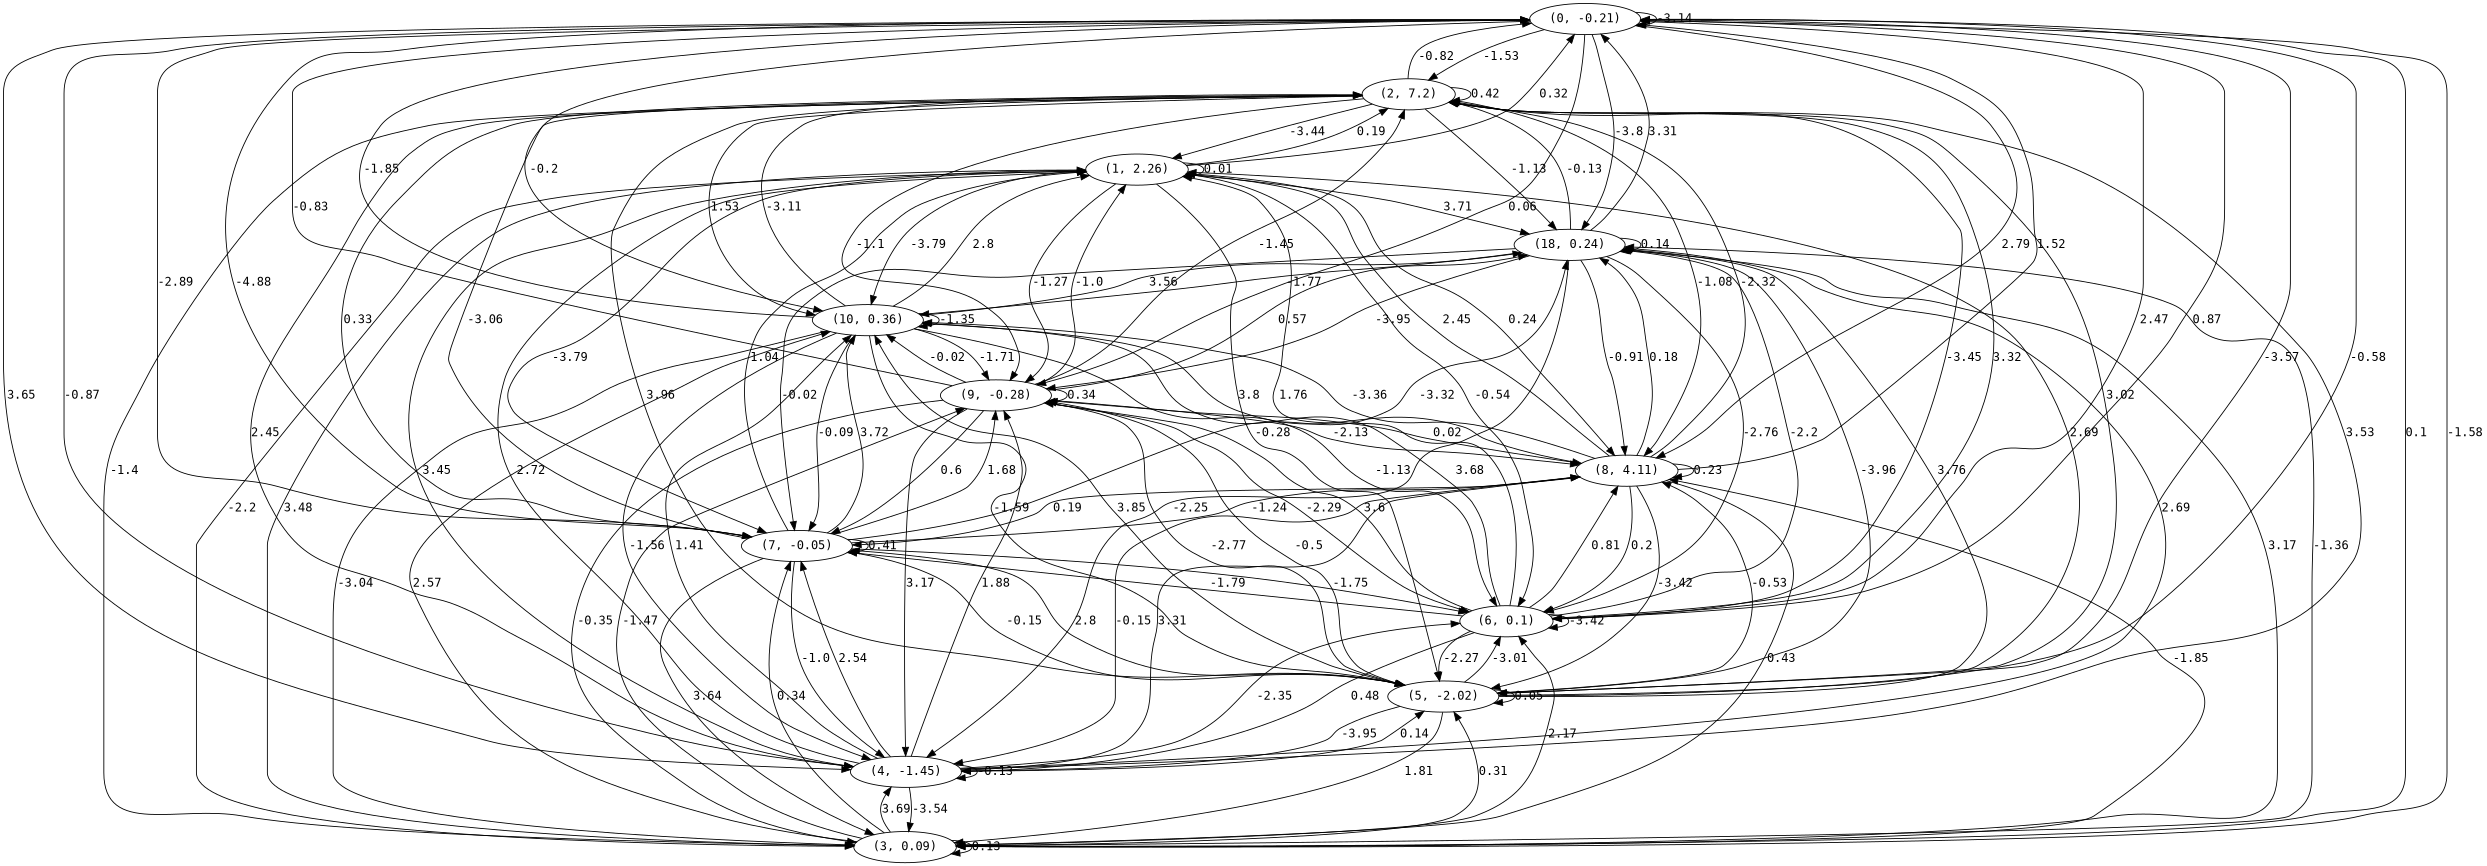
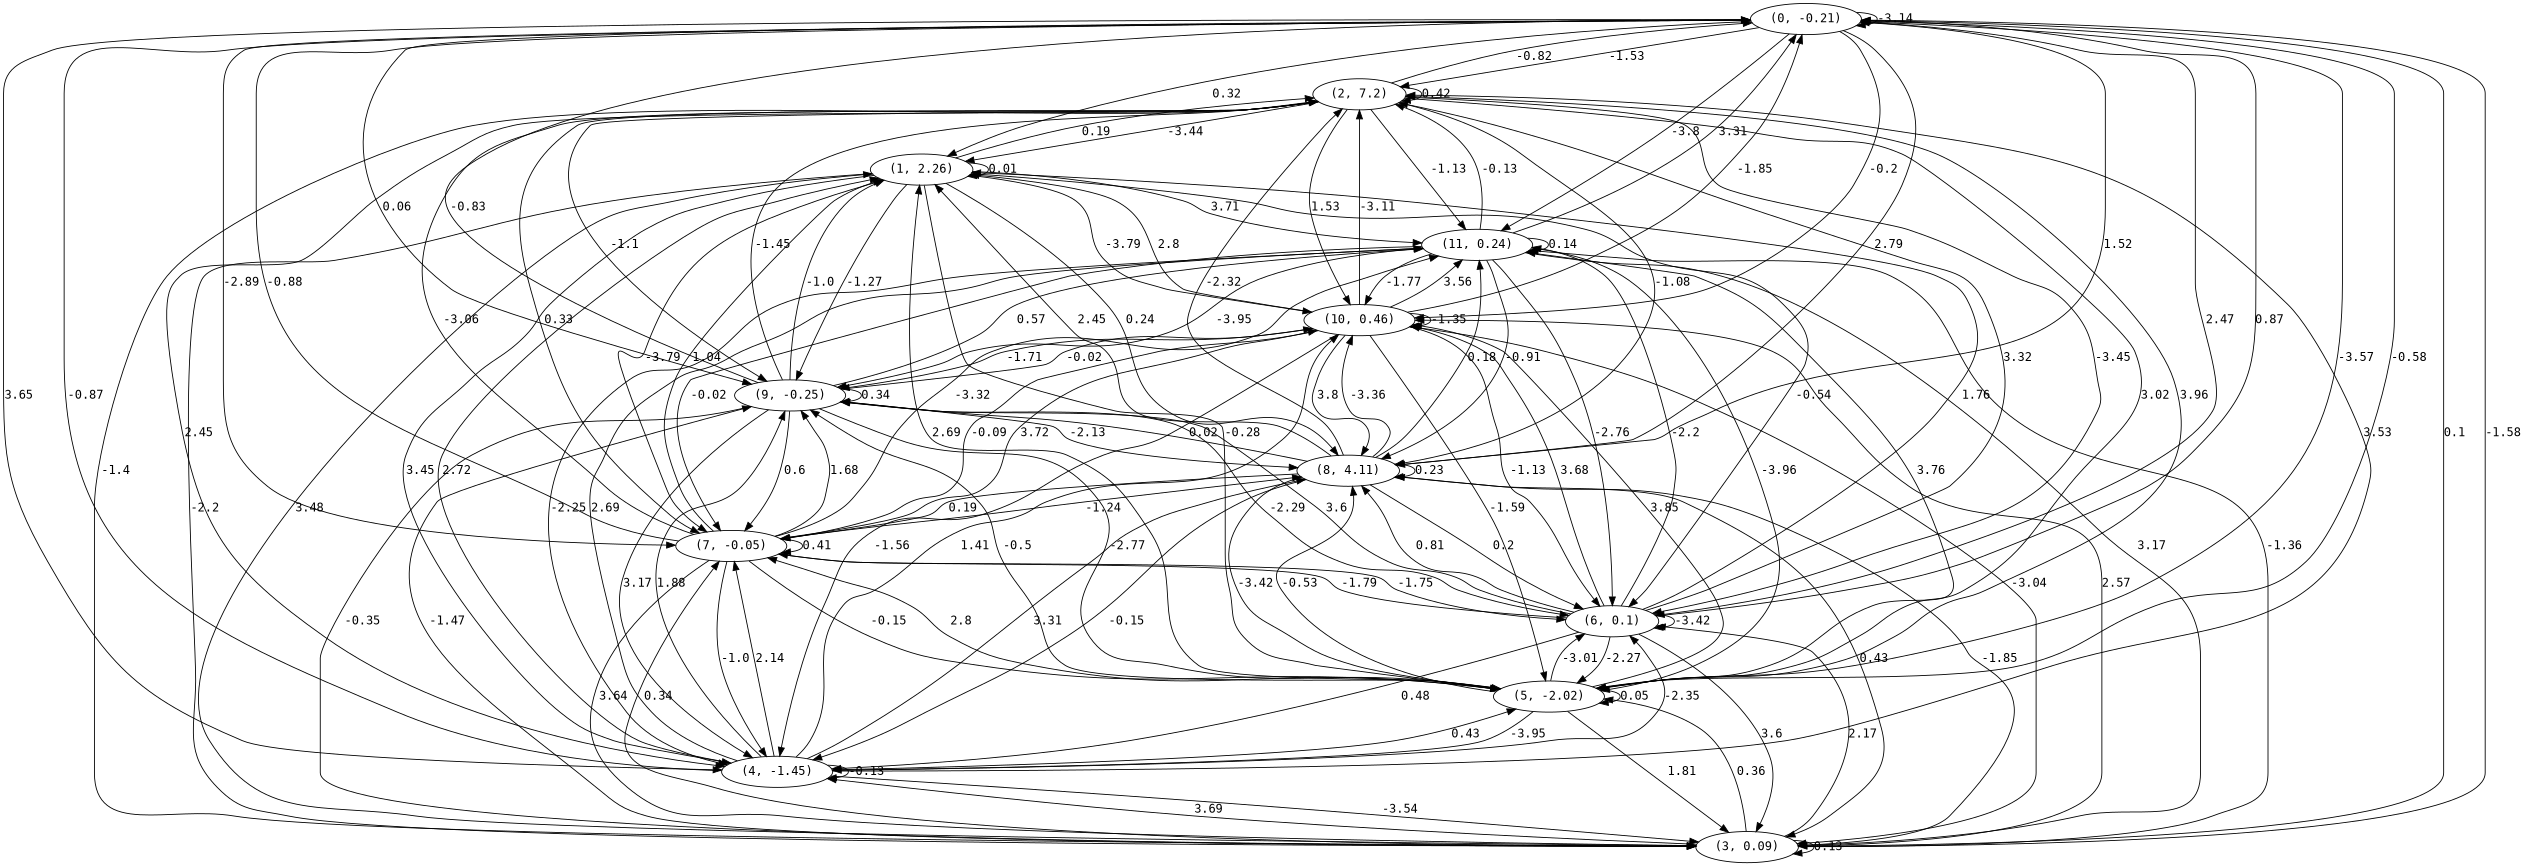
(1395, 142) -> (1348, 58)
(1570, 245) -> (1477, 245)
(254, 283) -> (285, 283)
(868, 320) -> (1359, 320)
(996, 395) -> (790, 395)
(853, 659) -> (770, 659)
none -> (1740, 709)
(1415, 734) -> (1466, 734)
(1493, 772) -> (1751, 772)
